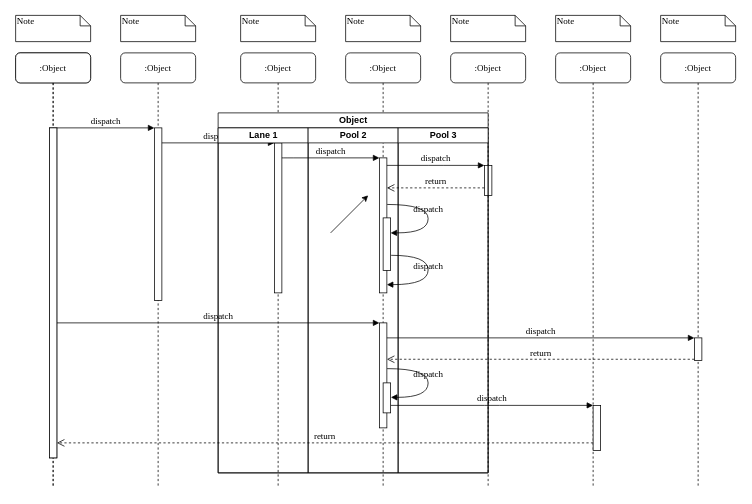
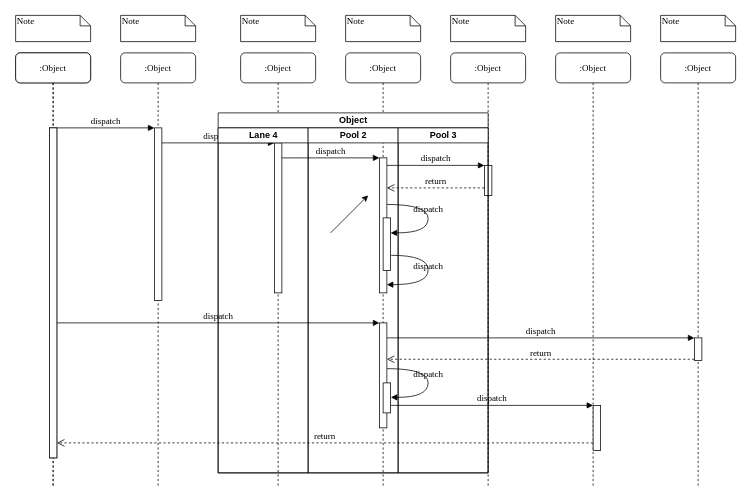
(263, 135) -> (263, 135)
